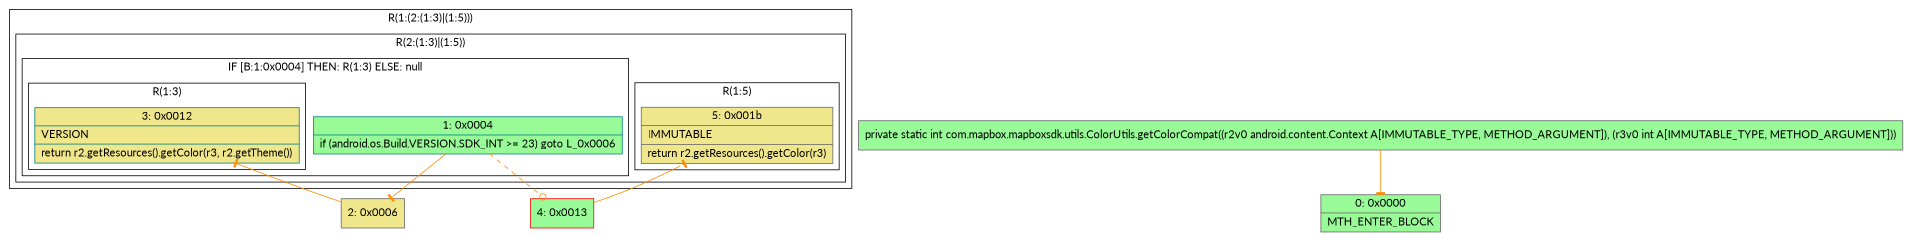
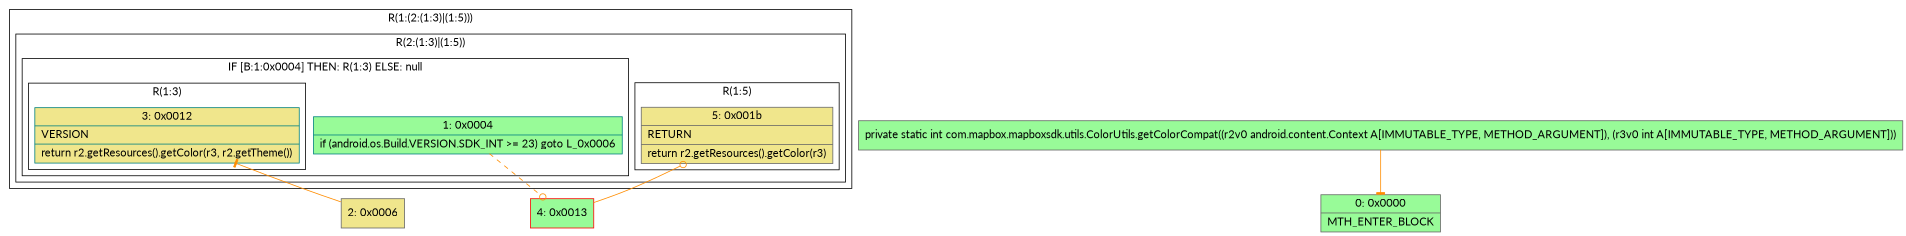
(680, 135) -> (670, 135)
(425, 171) -> none
(618, 194) -> (618, 194)
